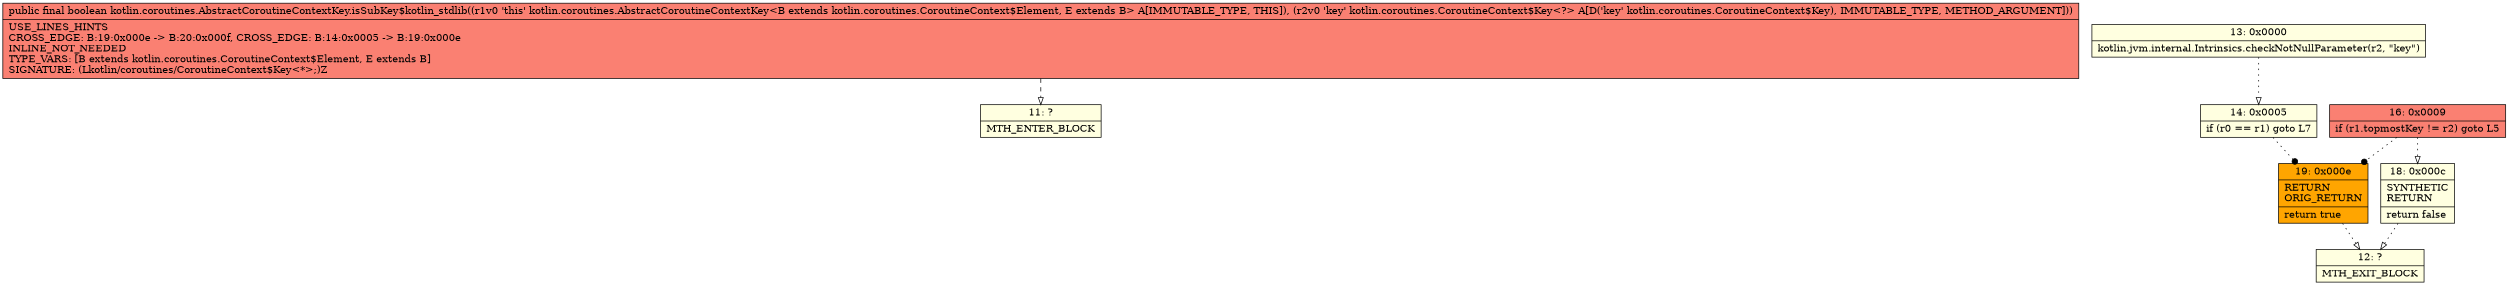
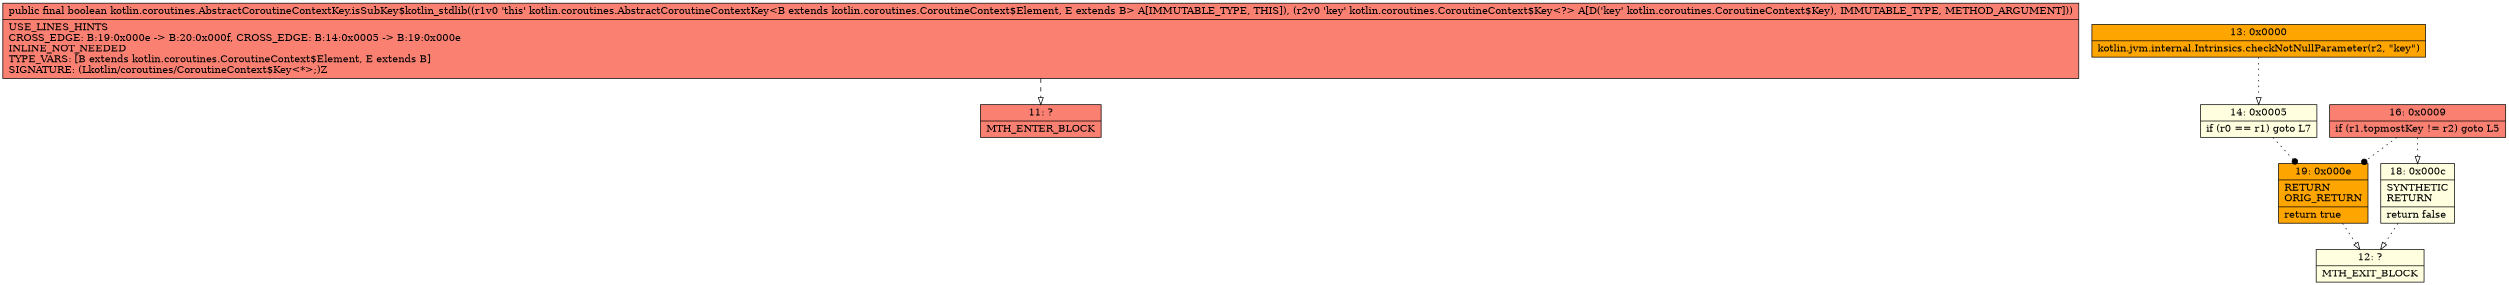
(2259, 41) -> (2259, 41)
(1041, 121) -> (1041, 121)
